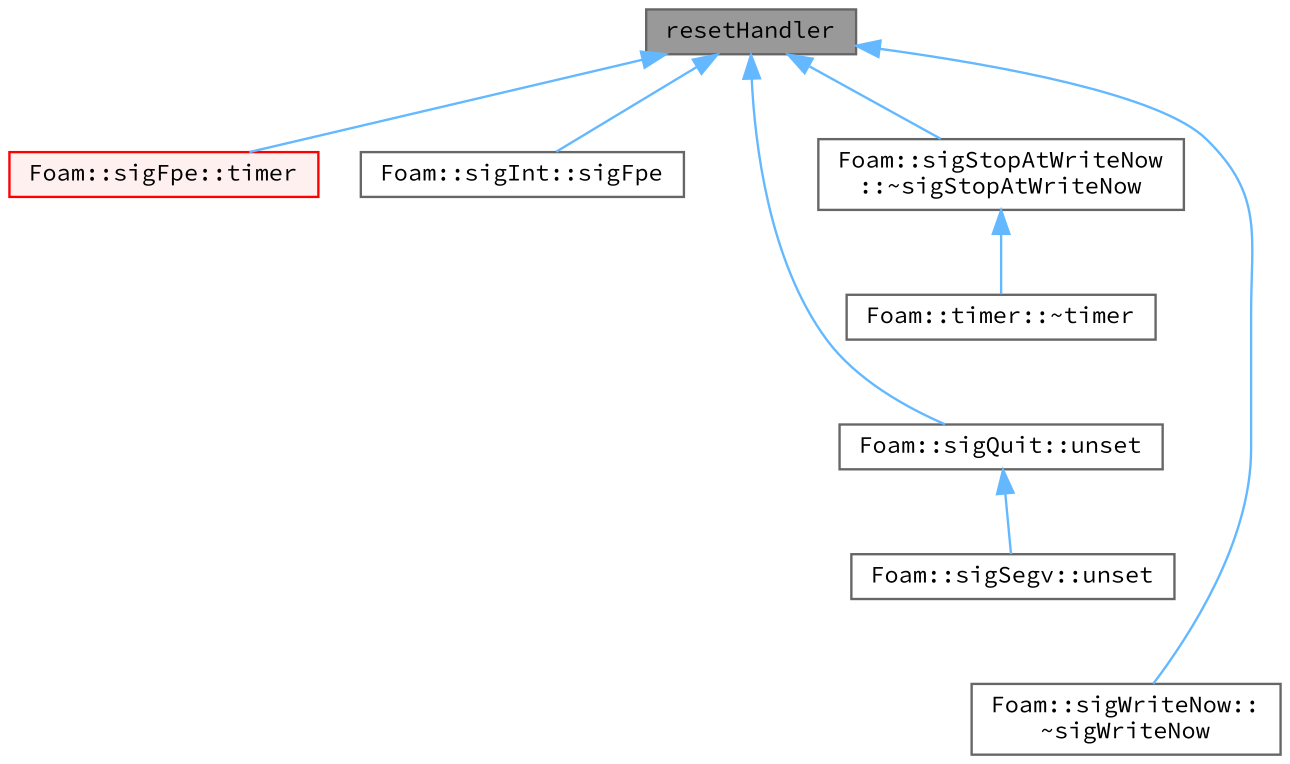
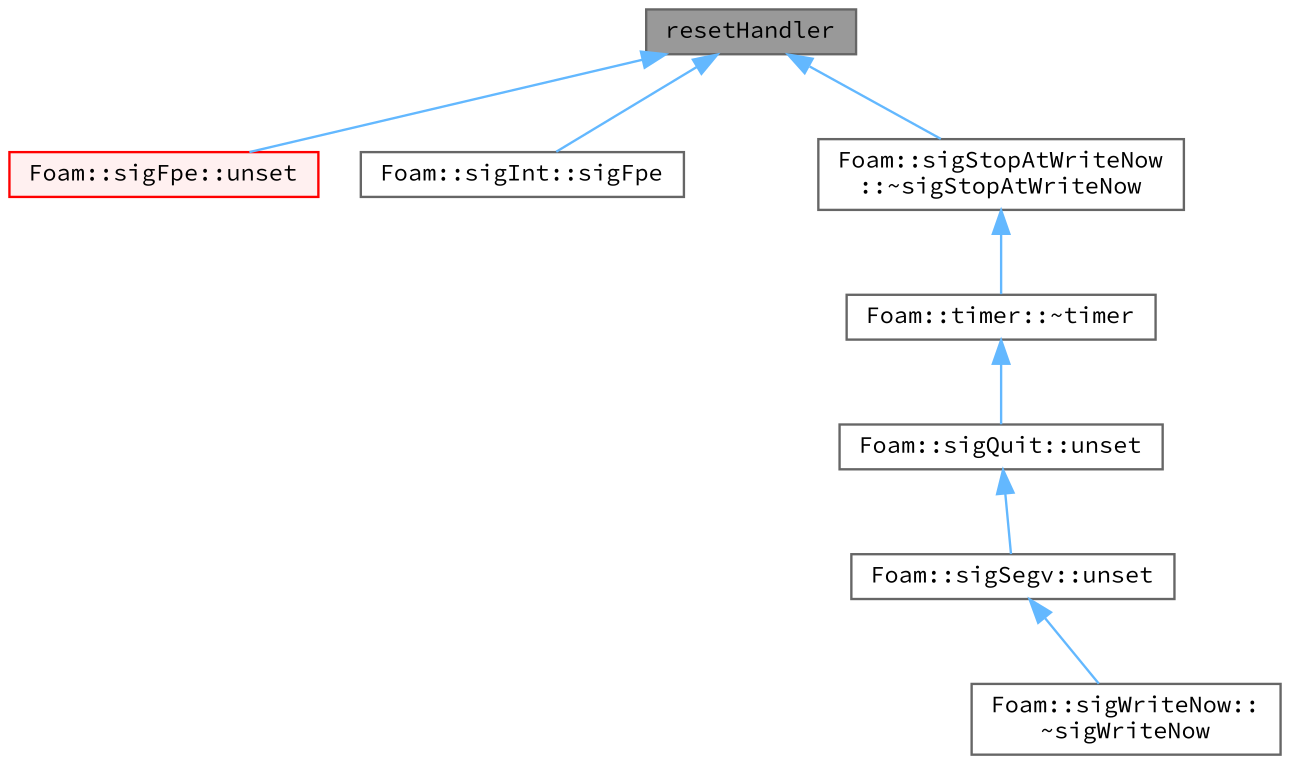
(164, 175) -> (164, 175)
(1252, 246) -> (1072, 651)
(795, 284) -> (1001, 394)
